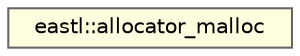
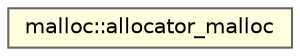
(150, 28) -> (150, 28)
